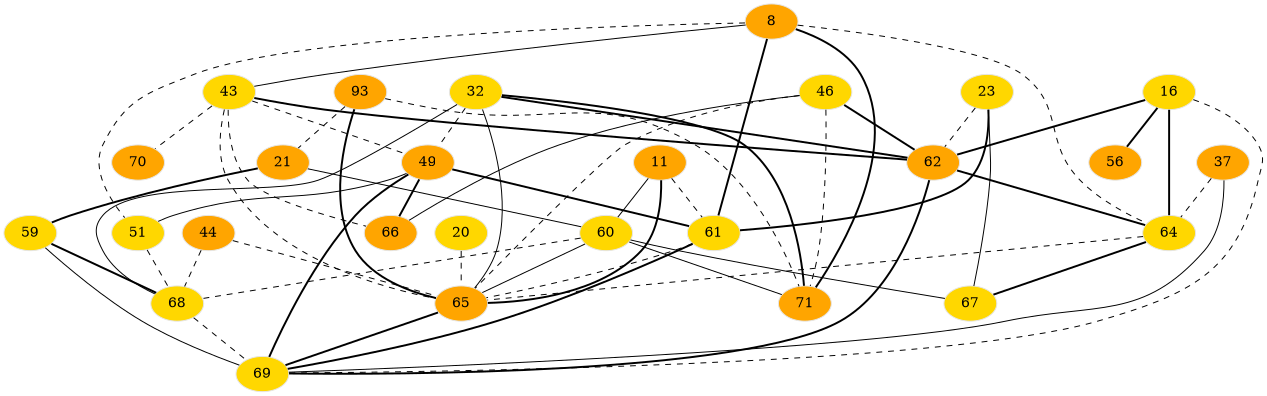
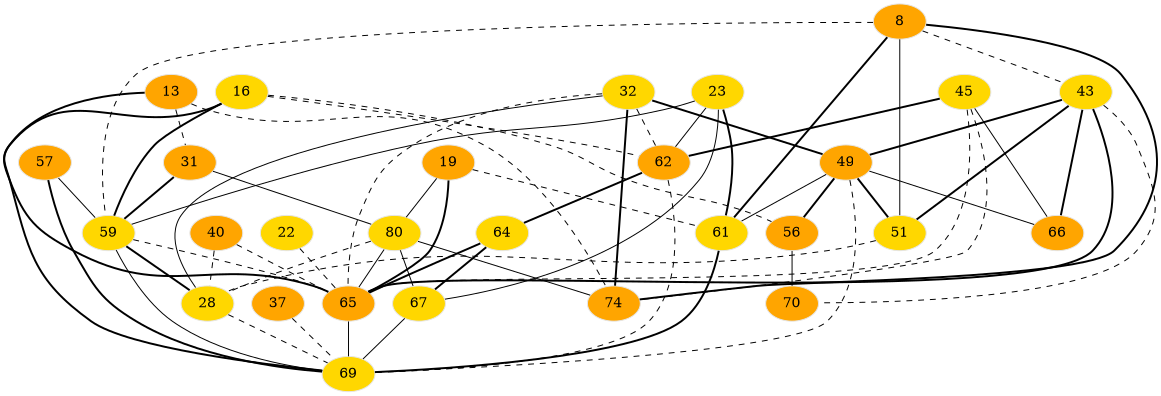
(369, 43) -> (900, 127)
(499, 52) -> (993, 57)
(1010, 68) -> (427, 32)
(360, 92) -> (171, 92)
(825, 92) -> (964, 92)
(960, 127) -> (691, 127)
(1142, 127) -> (550, 145)
(332, 129) -> (961, 129)
(451, 129) -> (737, 127)
(1046, 129) -> (547, 138)
(735, 132) -> (646, 127)
(564, 133) -> (993, 163)
none -> (396, 149)
none -> (45, 163)
(283, 163) -> (190, 163)
(660, 163) -> (448, 163)
(1169, 163) -> (153, 146)
(295, 196) -> (873, 198)
(409, 198) -> (956, 199)
none -> (819, 198)
(1196, 198) -> none
(577, 199) -> (784, 198)
(502, 201) -> (436, 132)
(289, 203) -> (1072, 163)
(209, 233) -> (216, 233)
(461, 233) -> (287, 233)
(606, 233) -> (395, 233)
(288, 242) -> (806, 282)
(325, 254) -> (677, 352)
(848, 265) -> (425, 268)
none -> (792, 268)
(590, 274) -> (231, 263)
(177, 304) -> (208, 304)
(805, 304) -> (614, 304)
(796, 338) -> (619, 339)
(362, 339) -> (349, 339)
none -> (384, 339)
(794, 345) -> (313, 339)
(867, 353) -> (30, 249)
